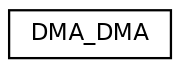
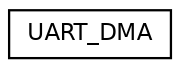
(90, 34) -> (90, 34)
